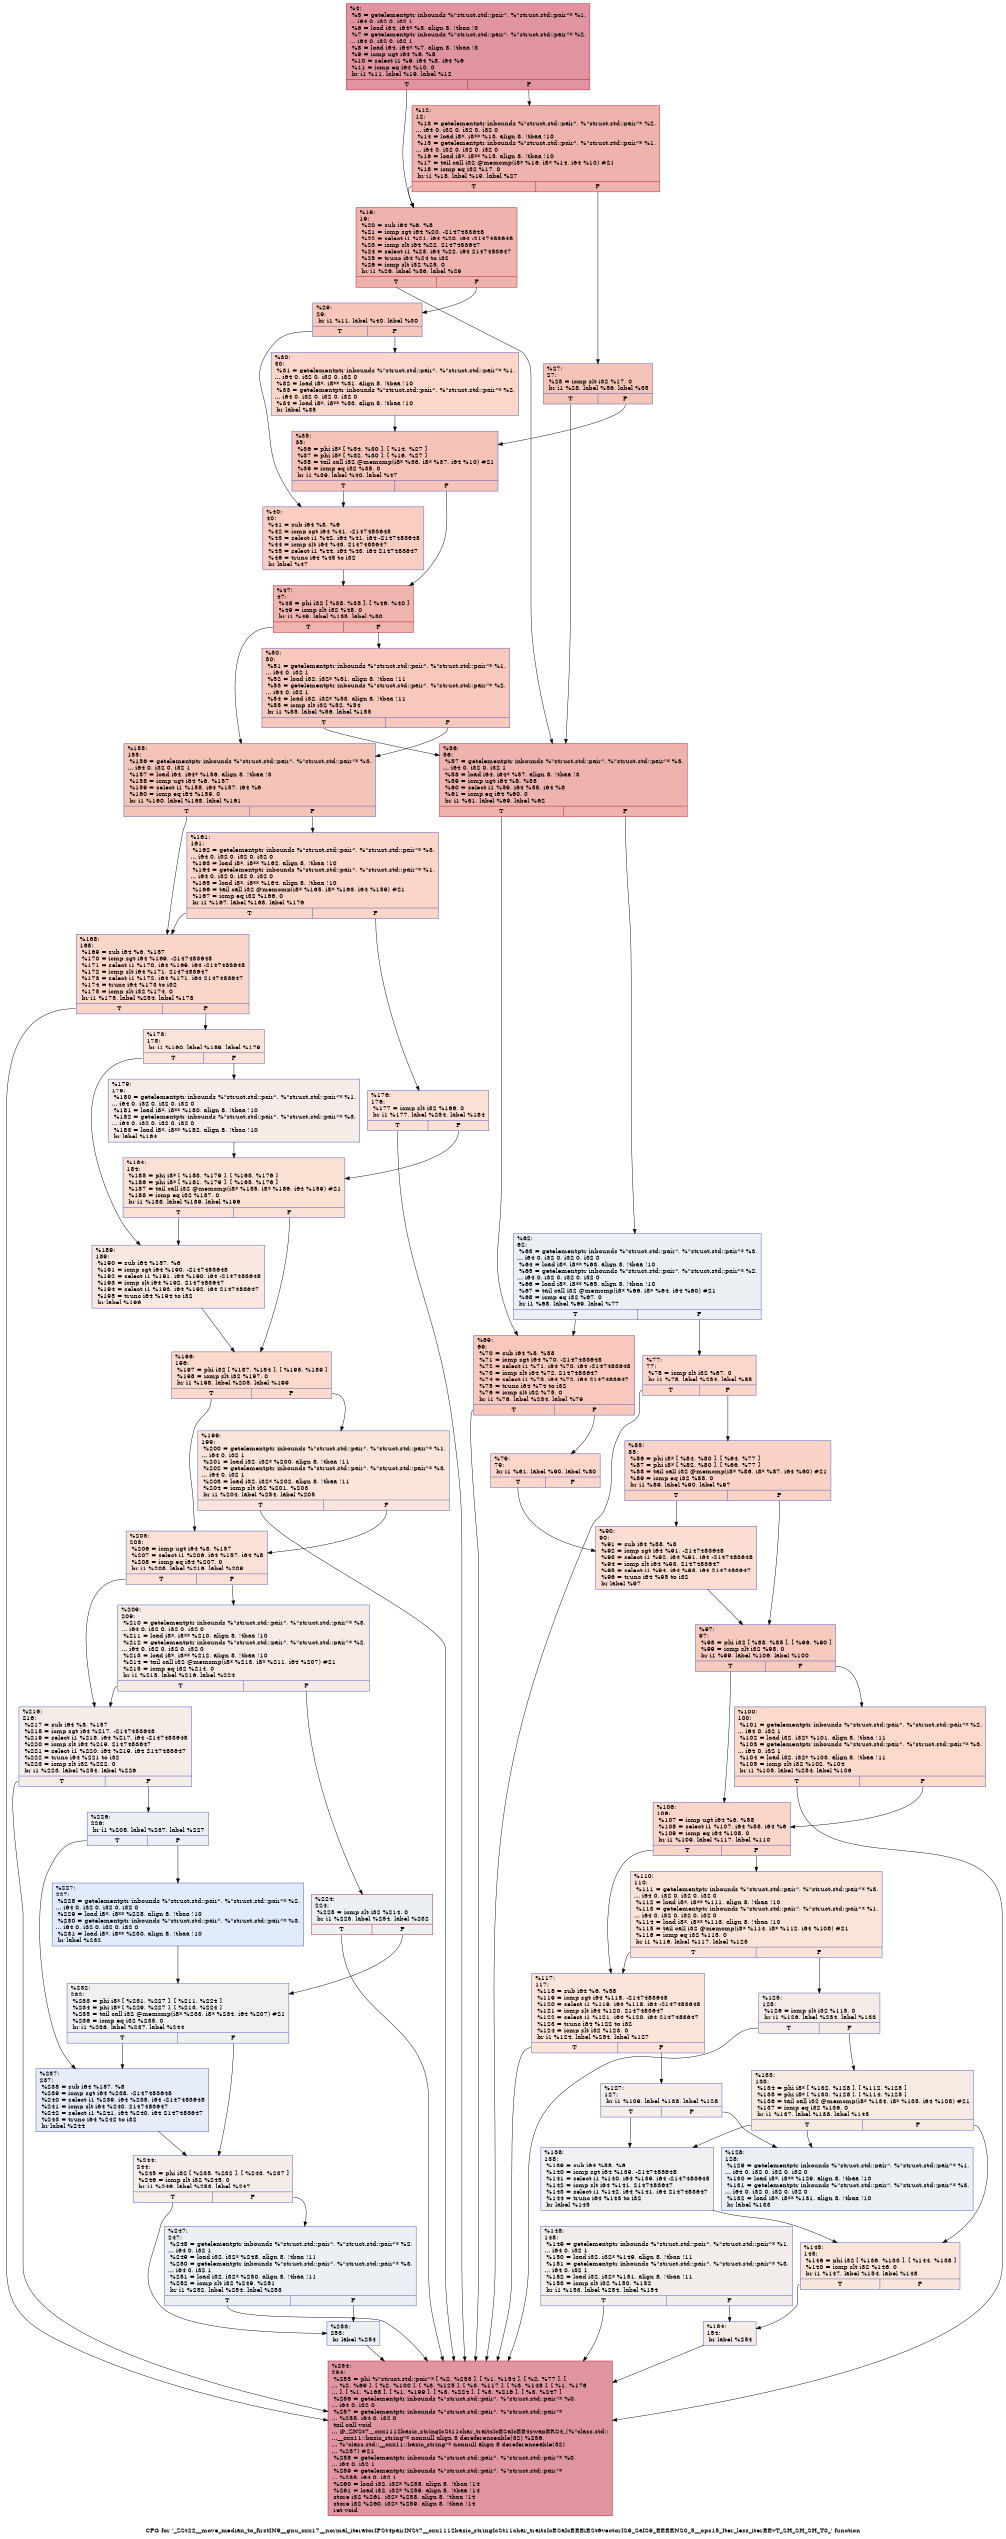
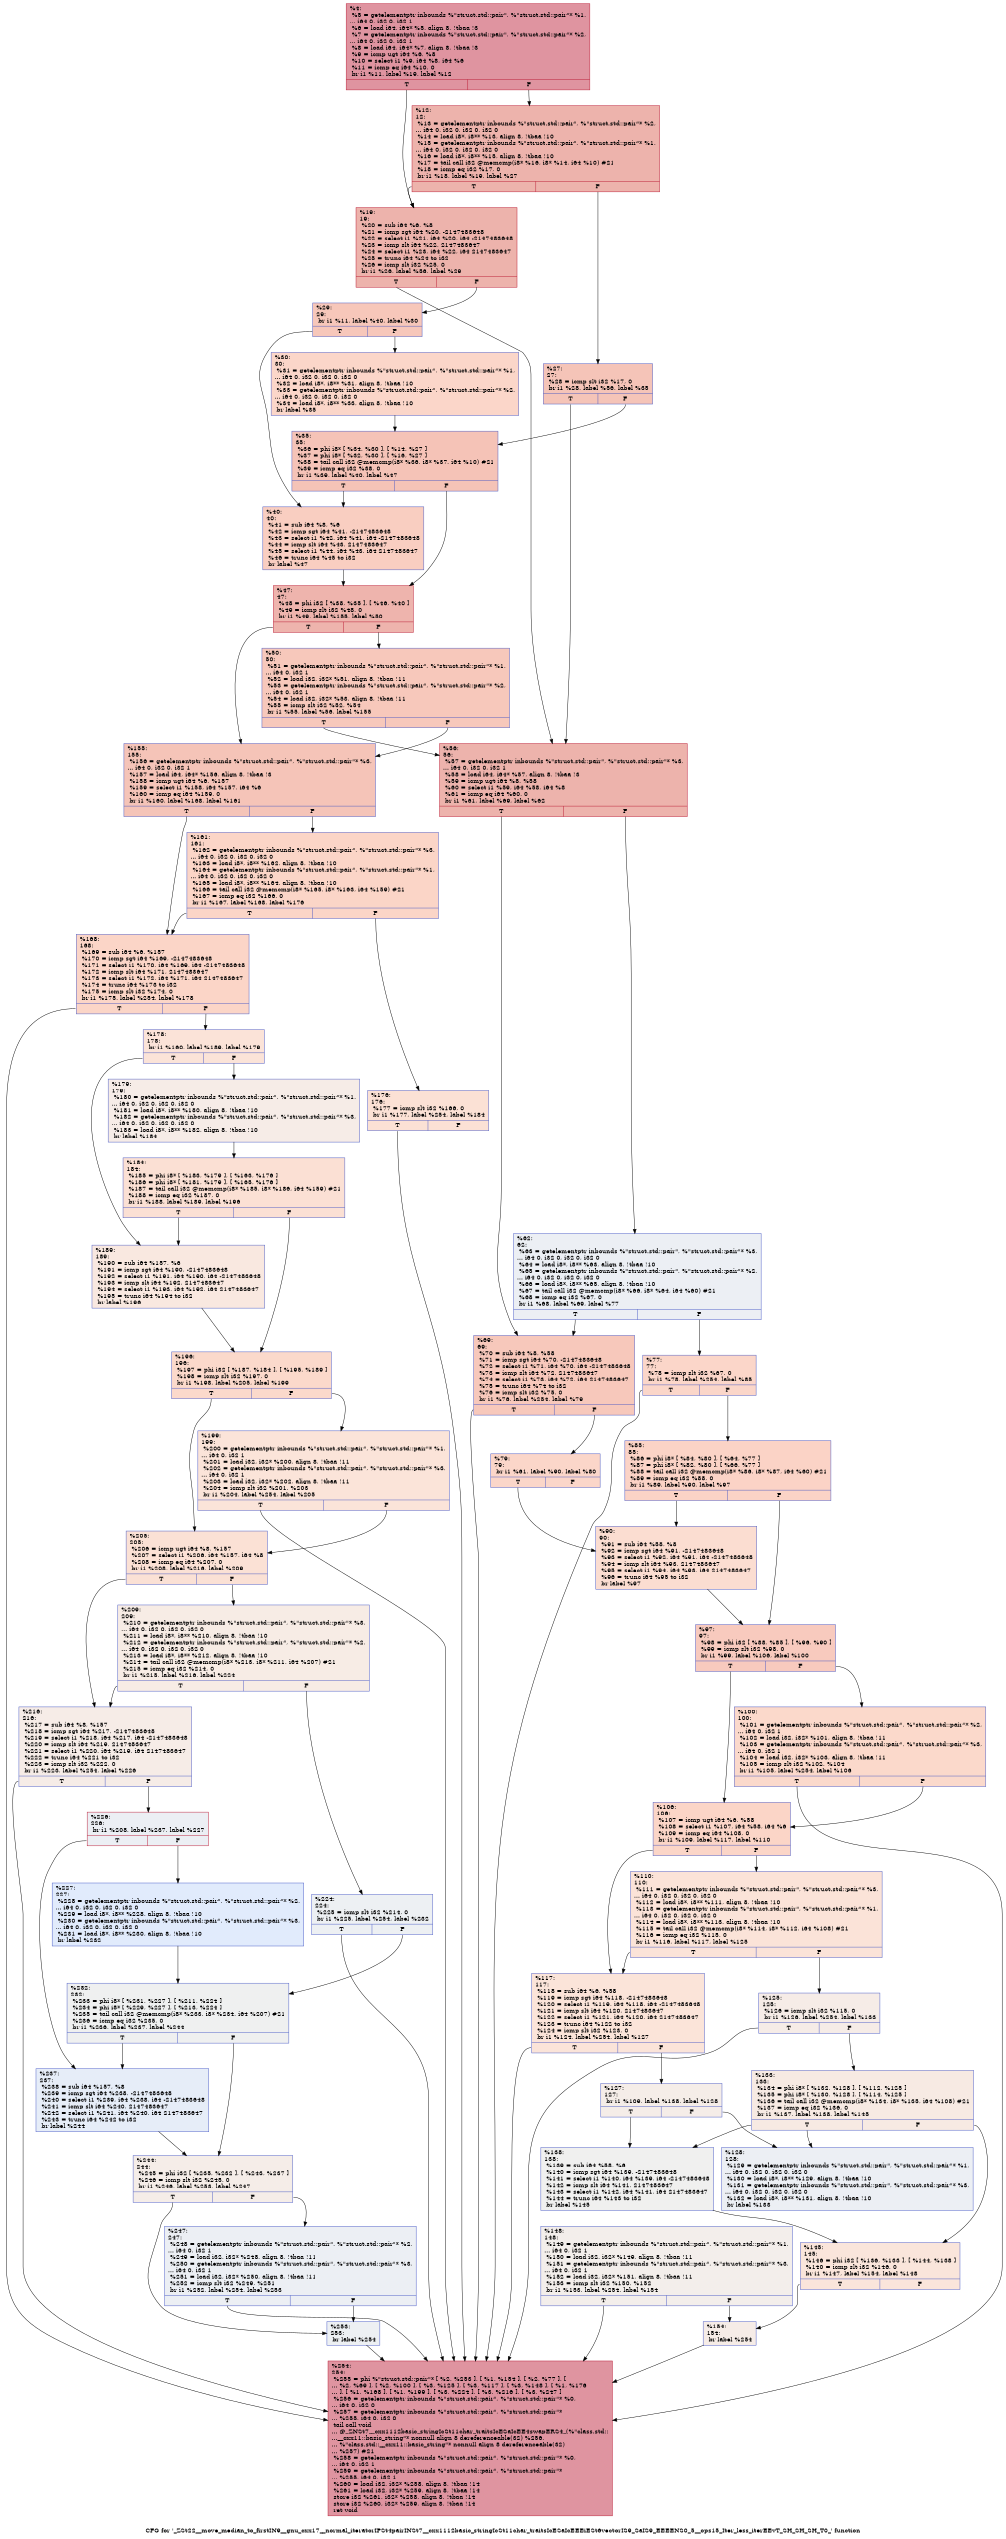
(411, 1166) -> none
(148, 1829) -> (148, 1829)
(372, 1914) -> (372, 1914)
